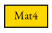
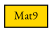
(26, 16) -> (26, 16)
